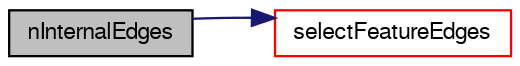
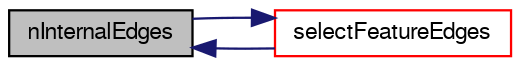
none -> (245, 49)
